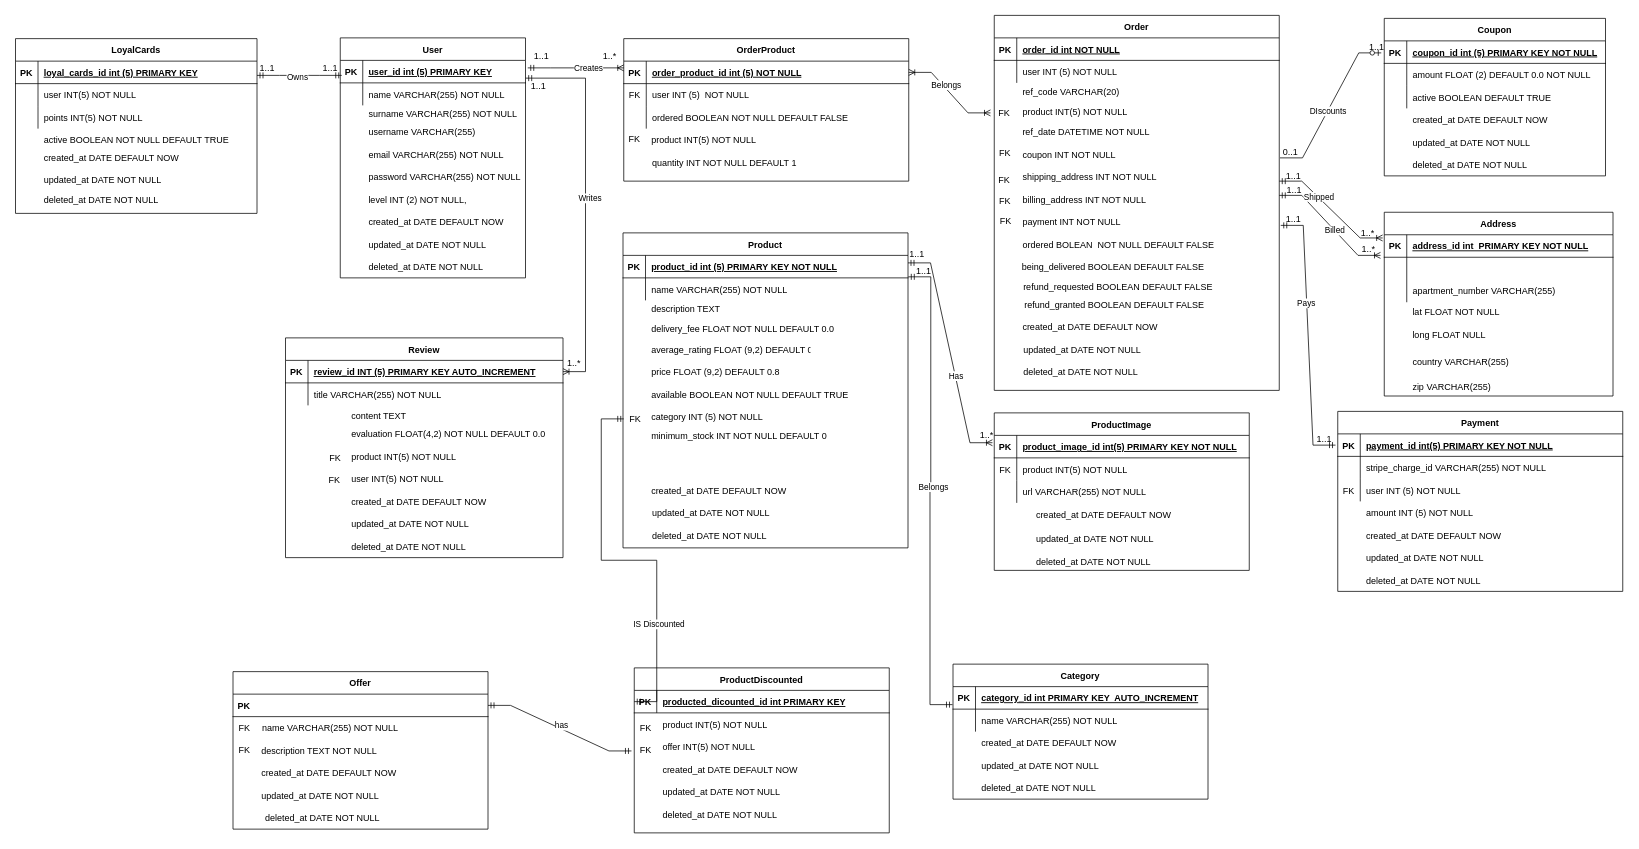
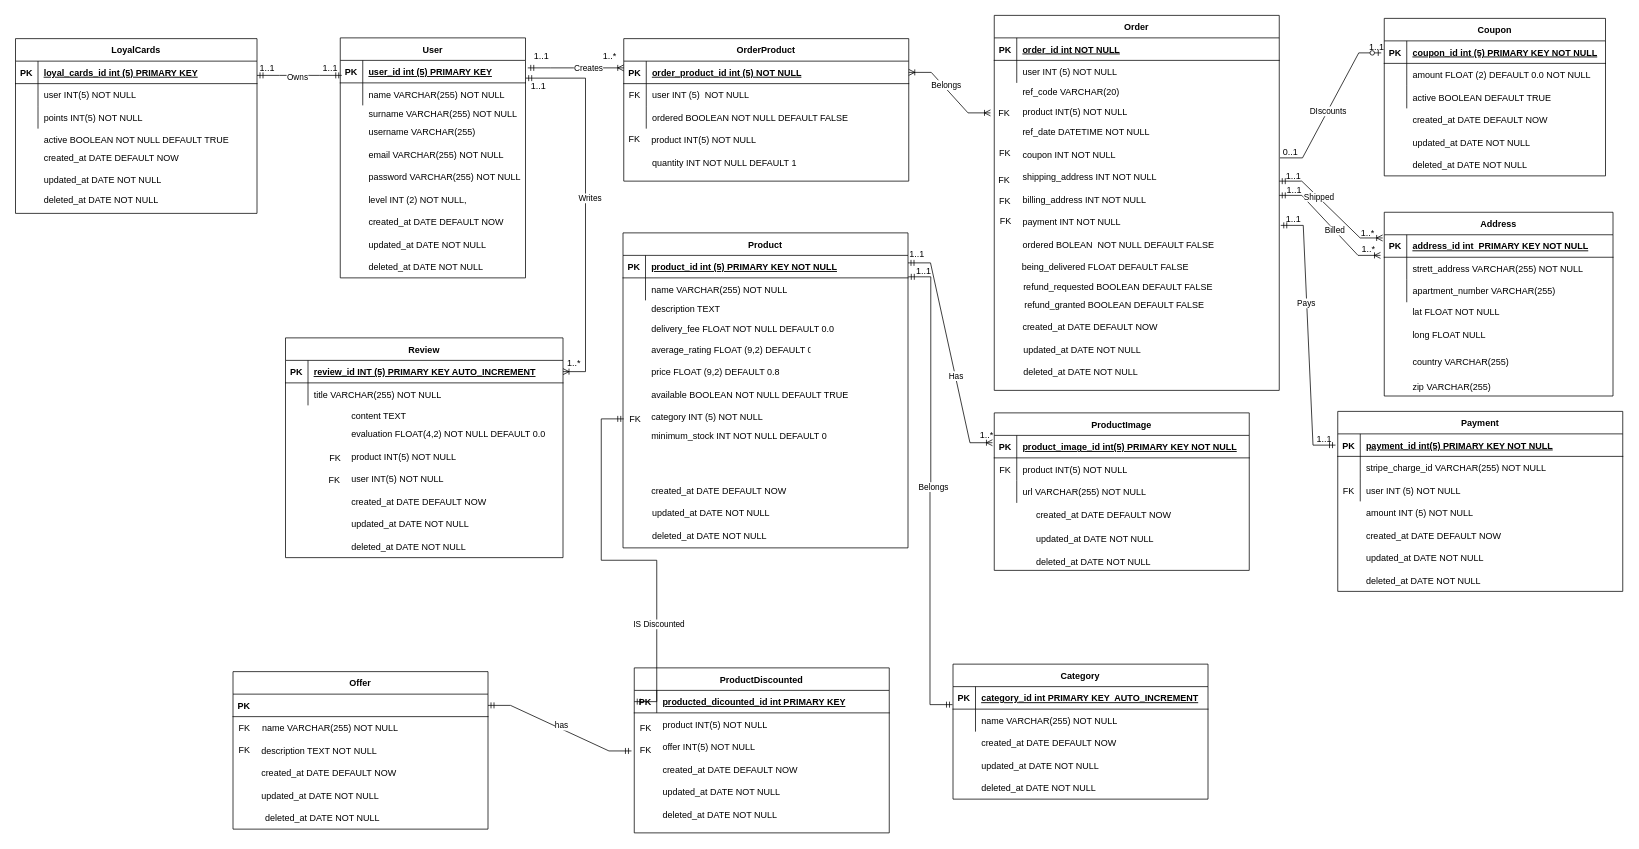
(1108, 267) -> (1103, 267)
none -> (1510, 269)
